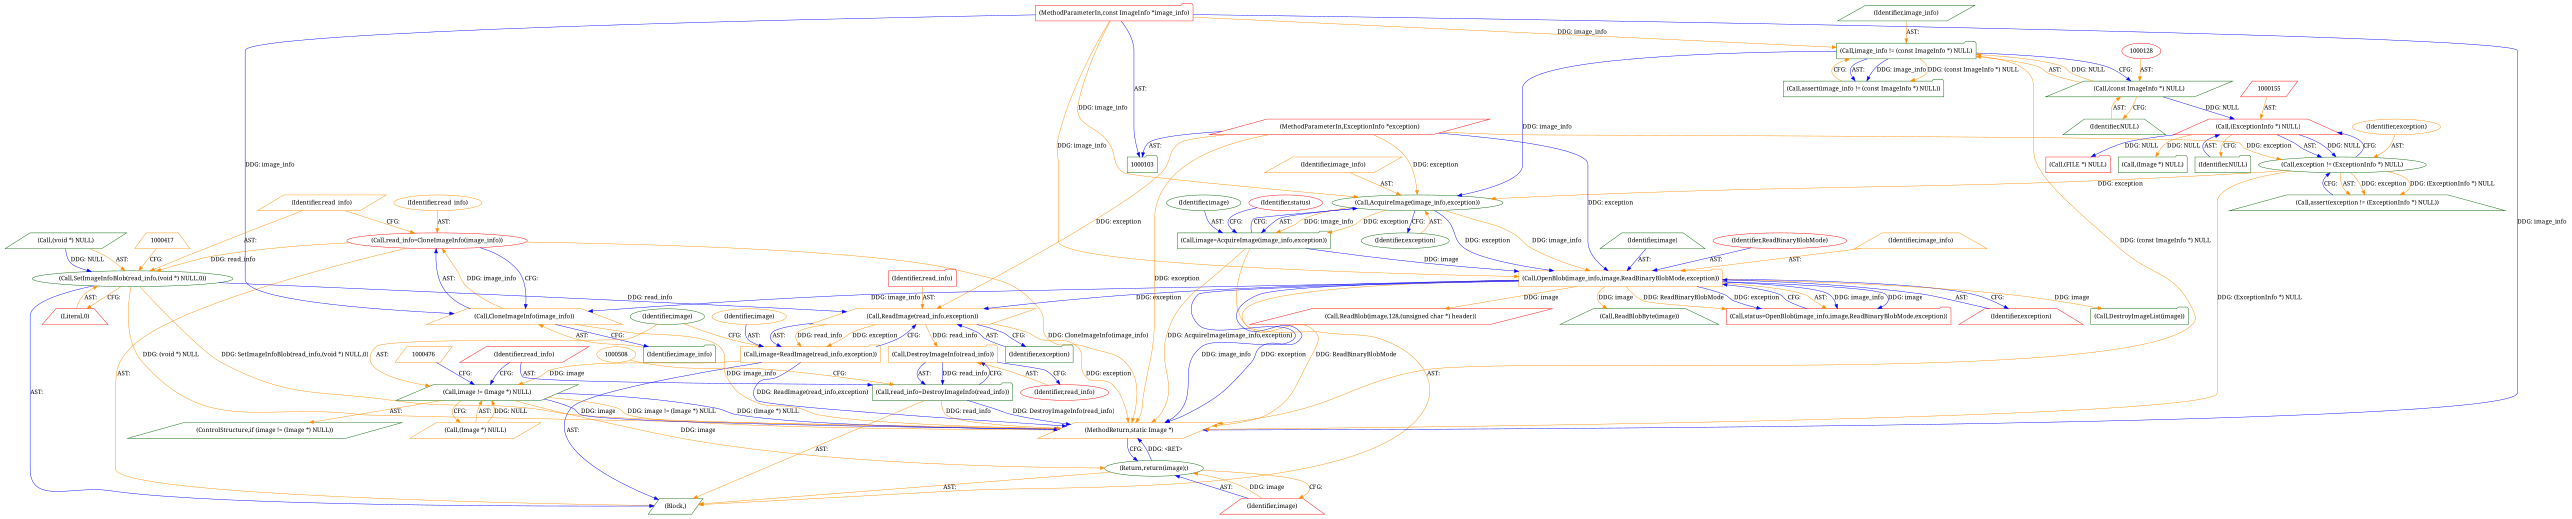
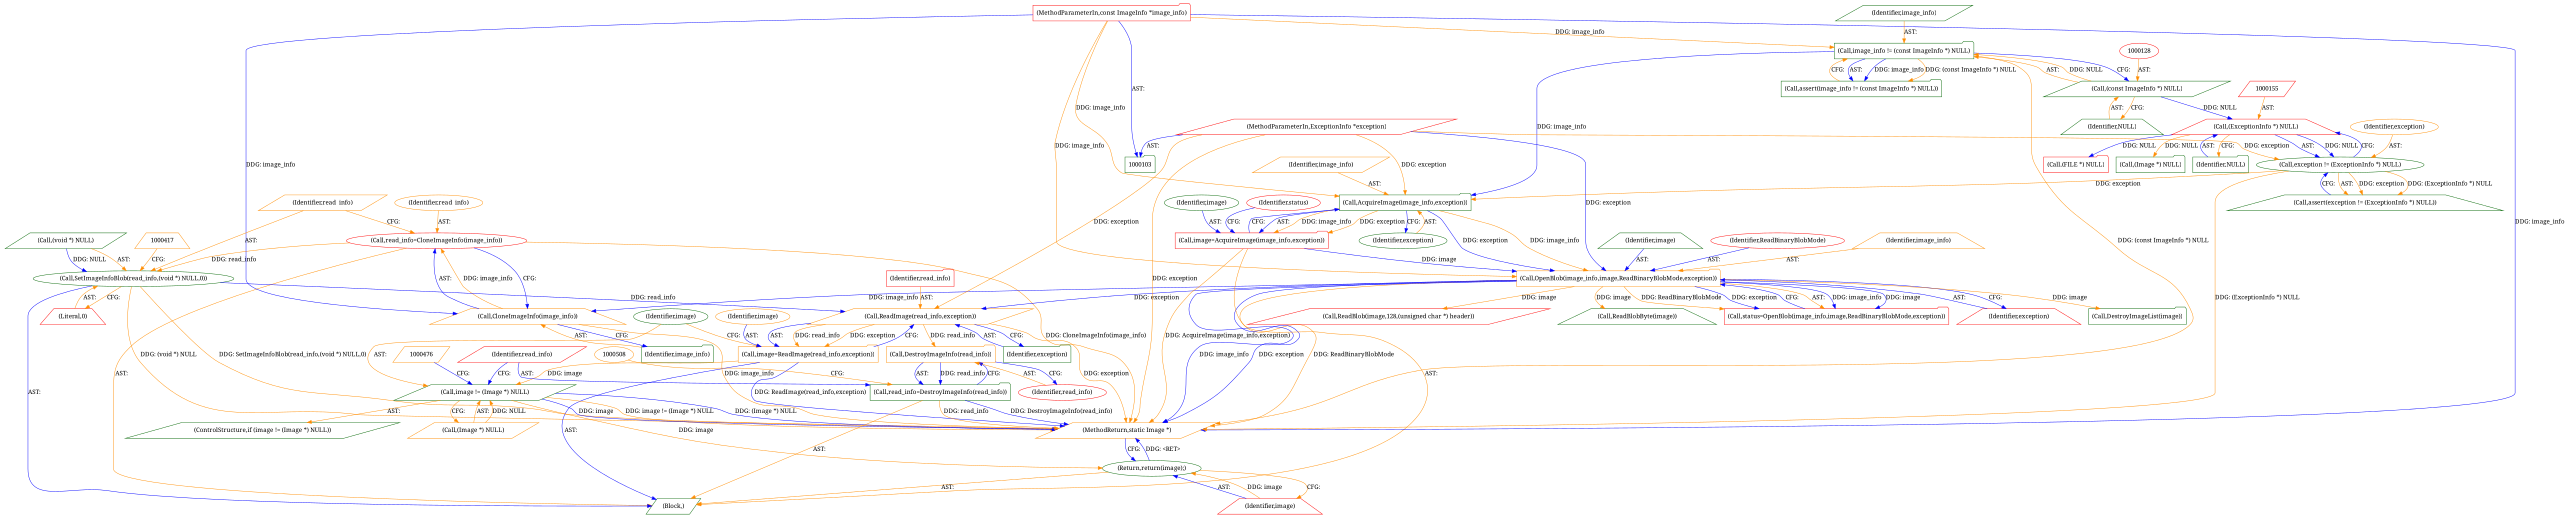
(1417, 203) -> (1405, 203)
(1254, 241) -> (1252, 241)
